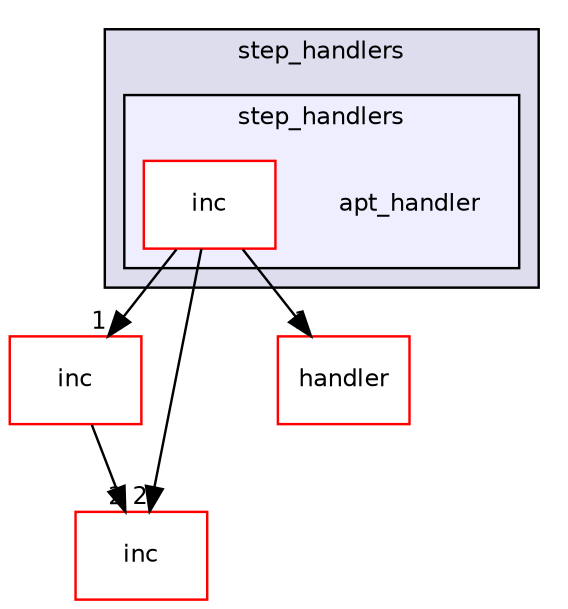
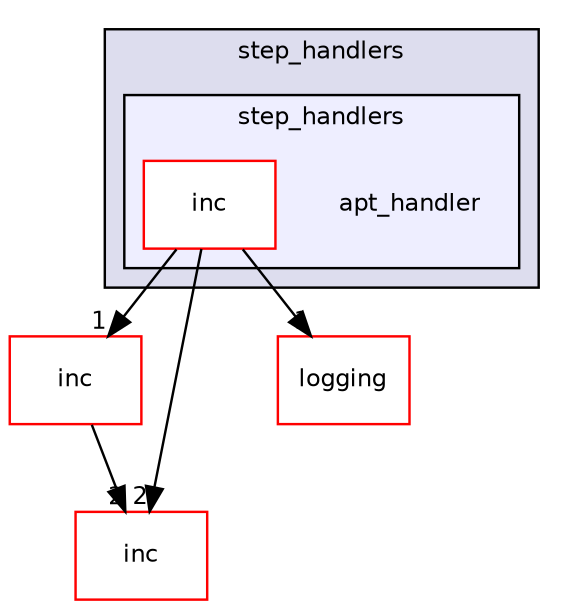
(344, 380) -> (344, 380)
